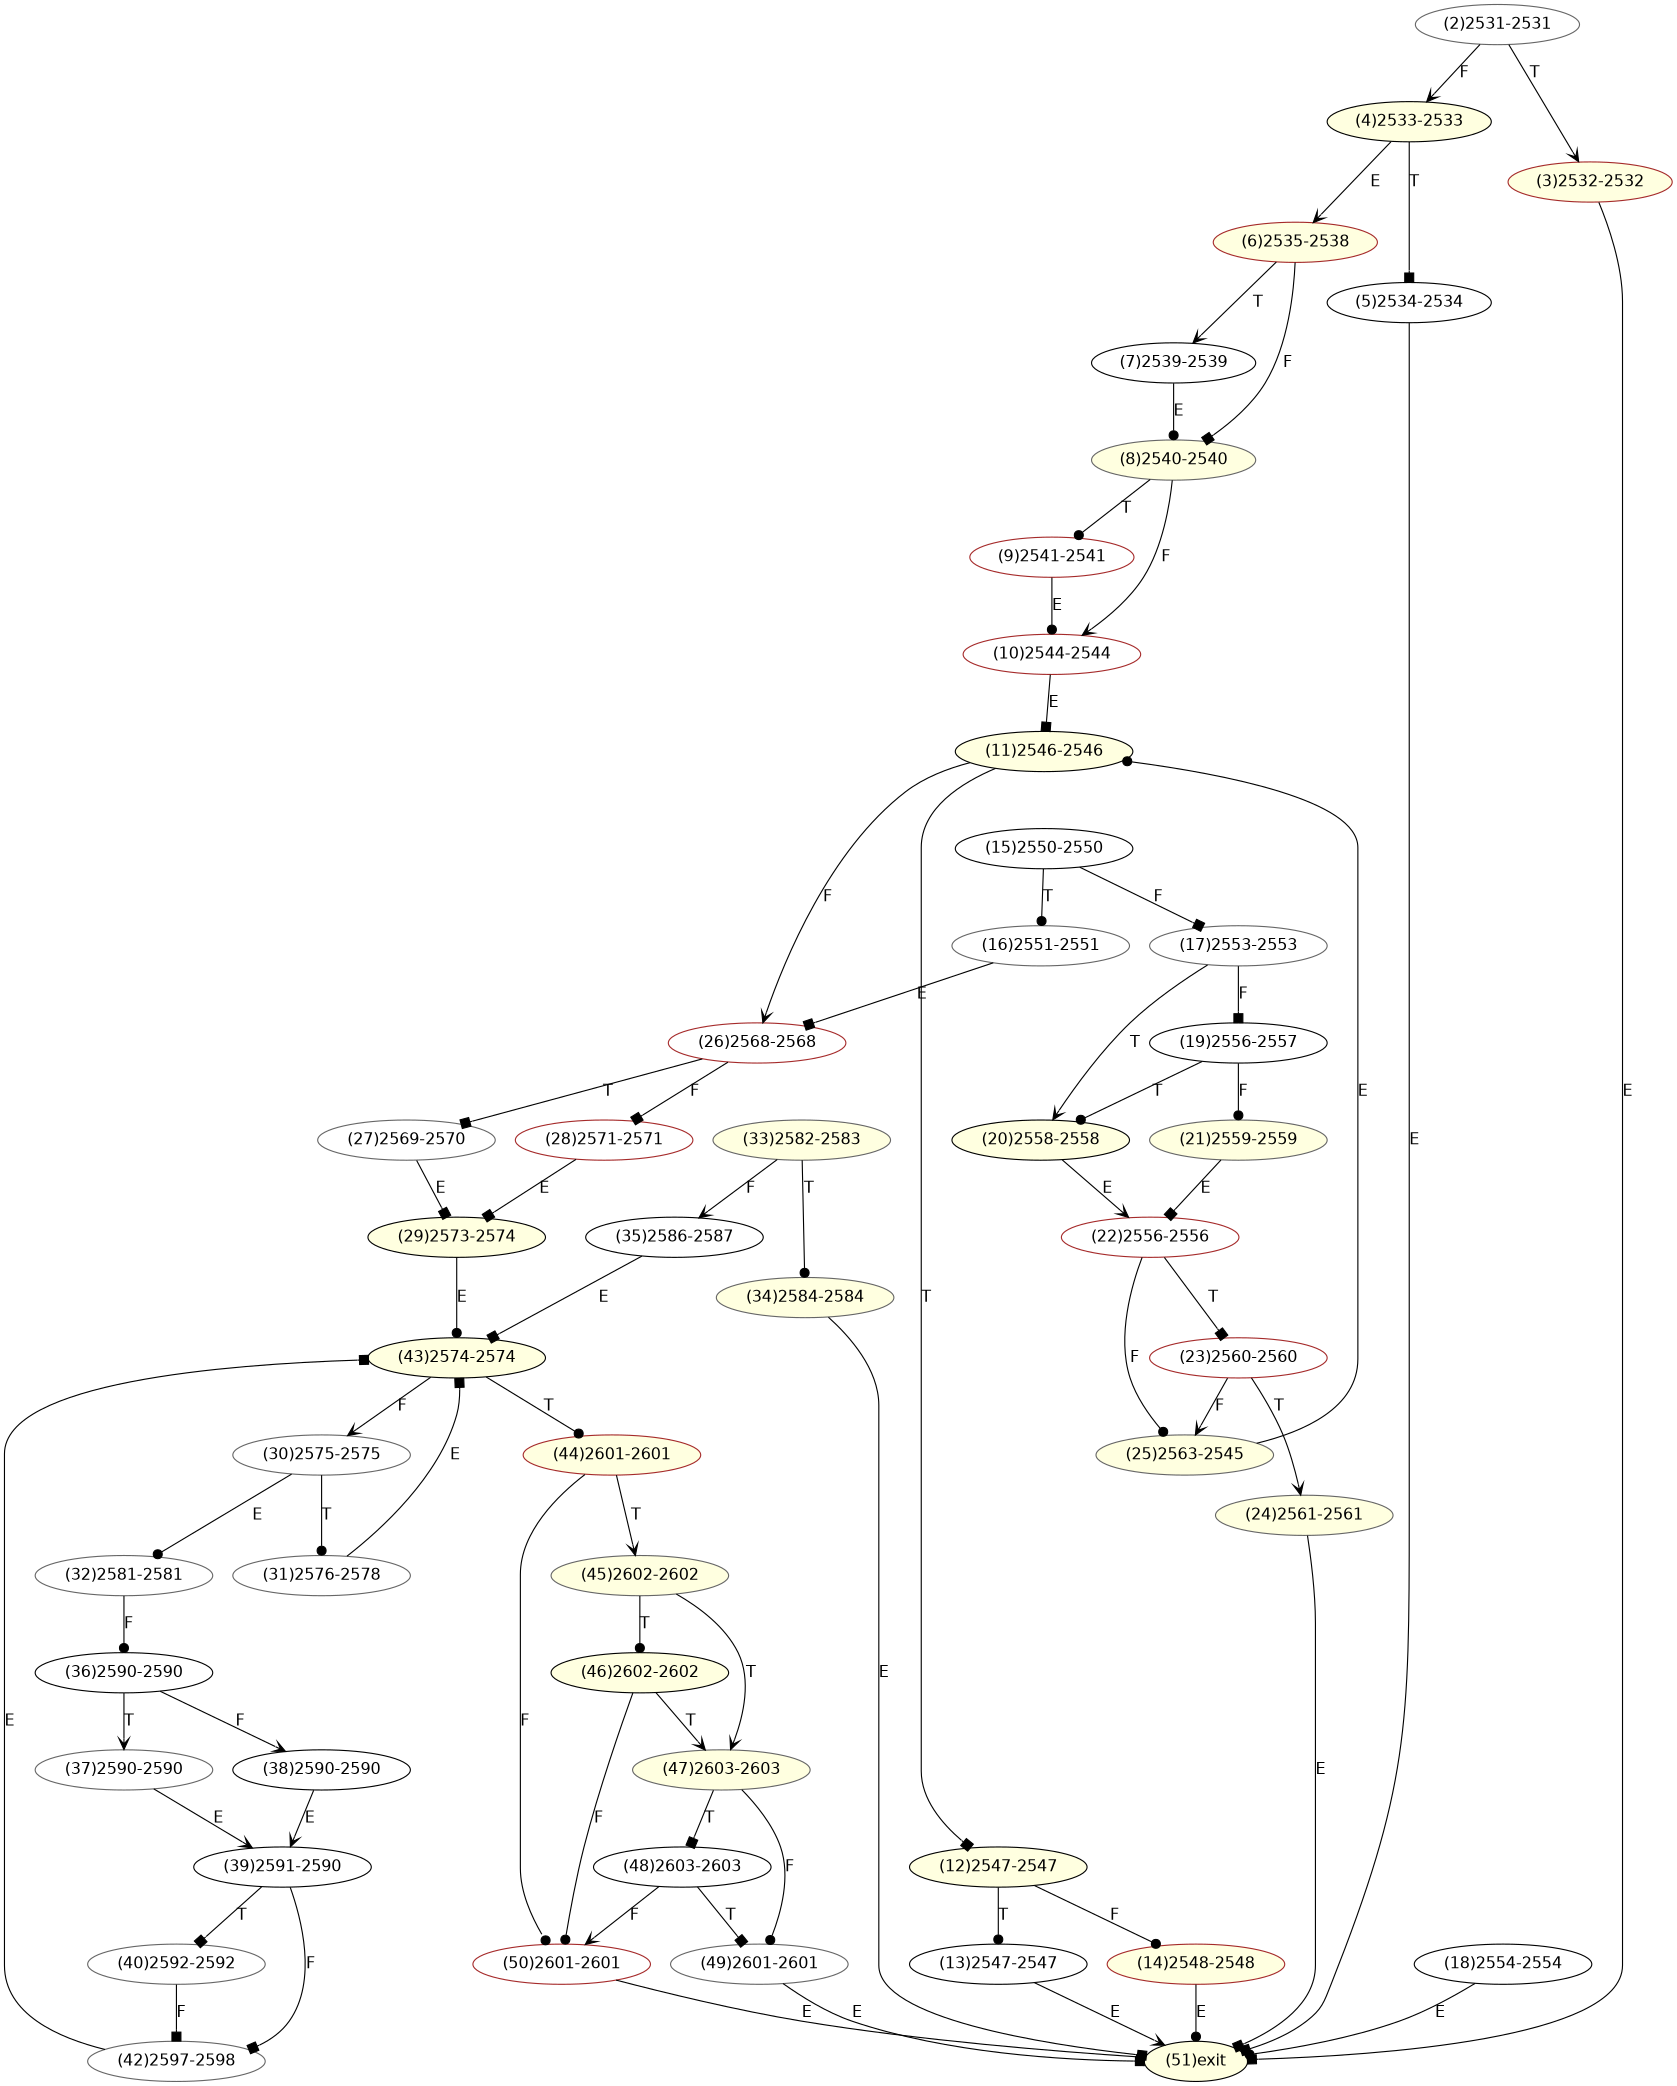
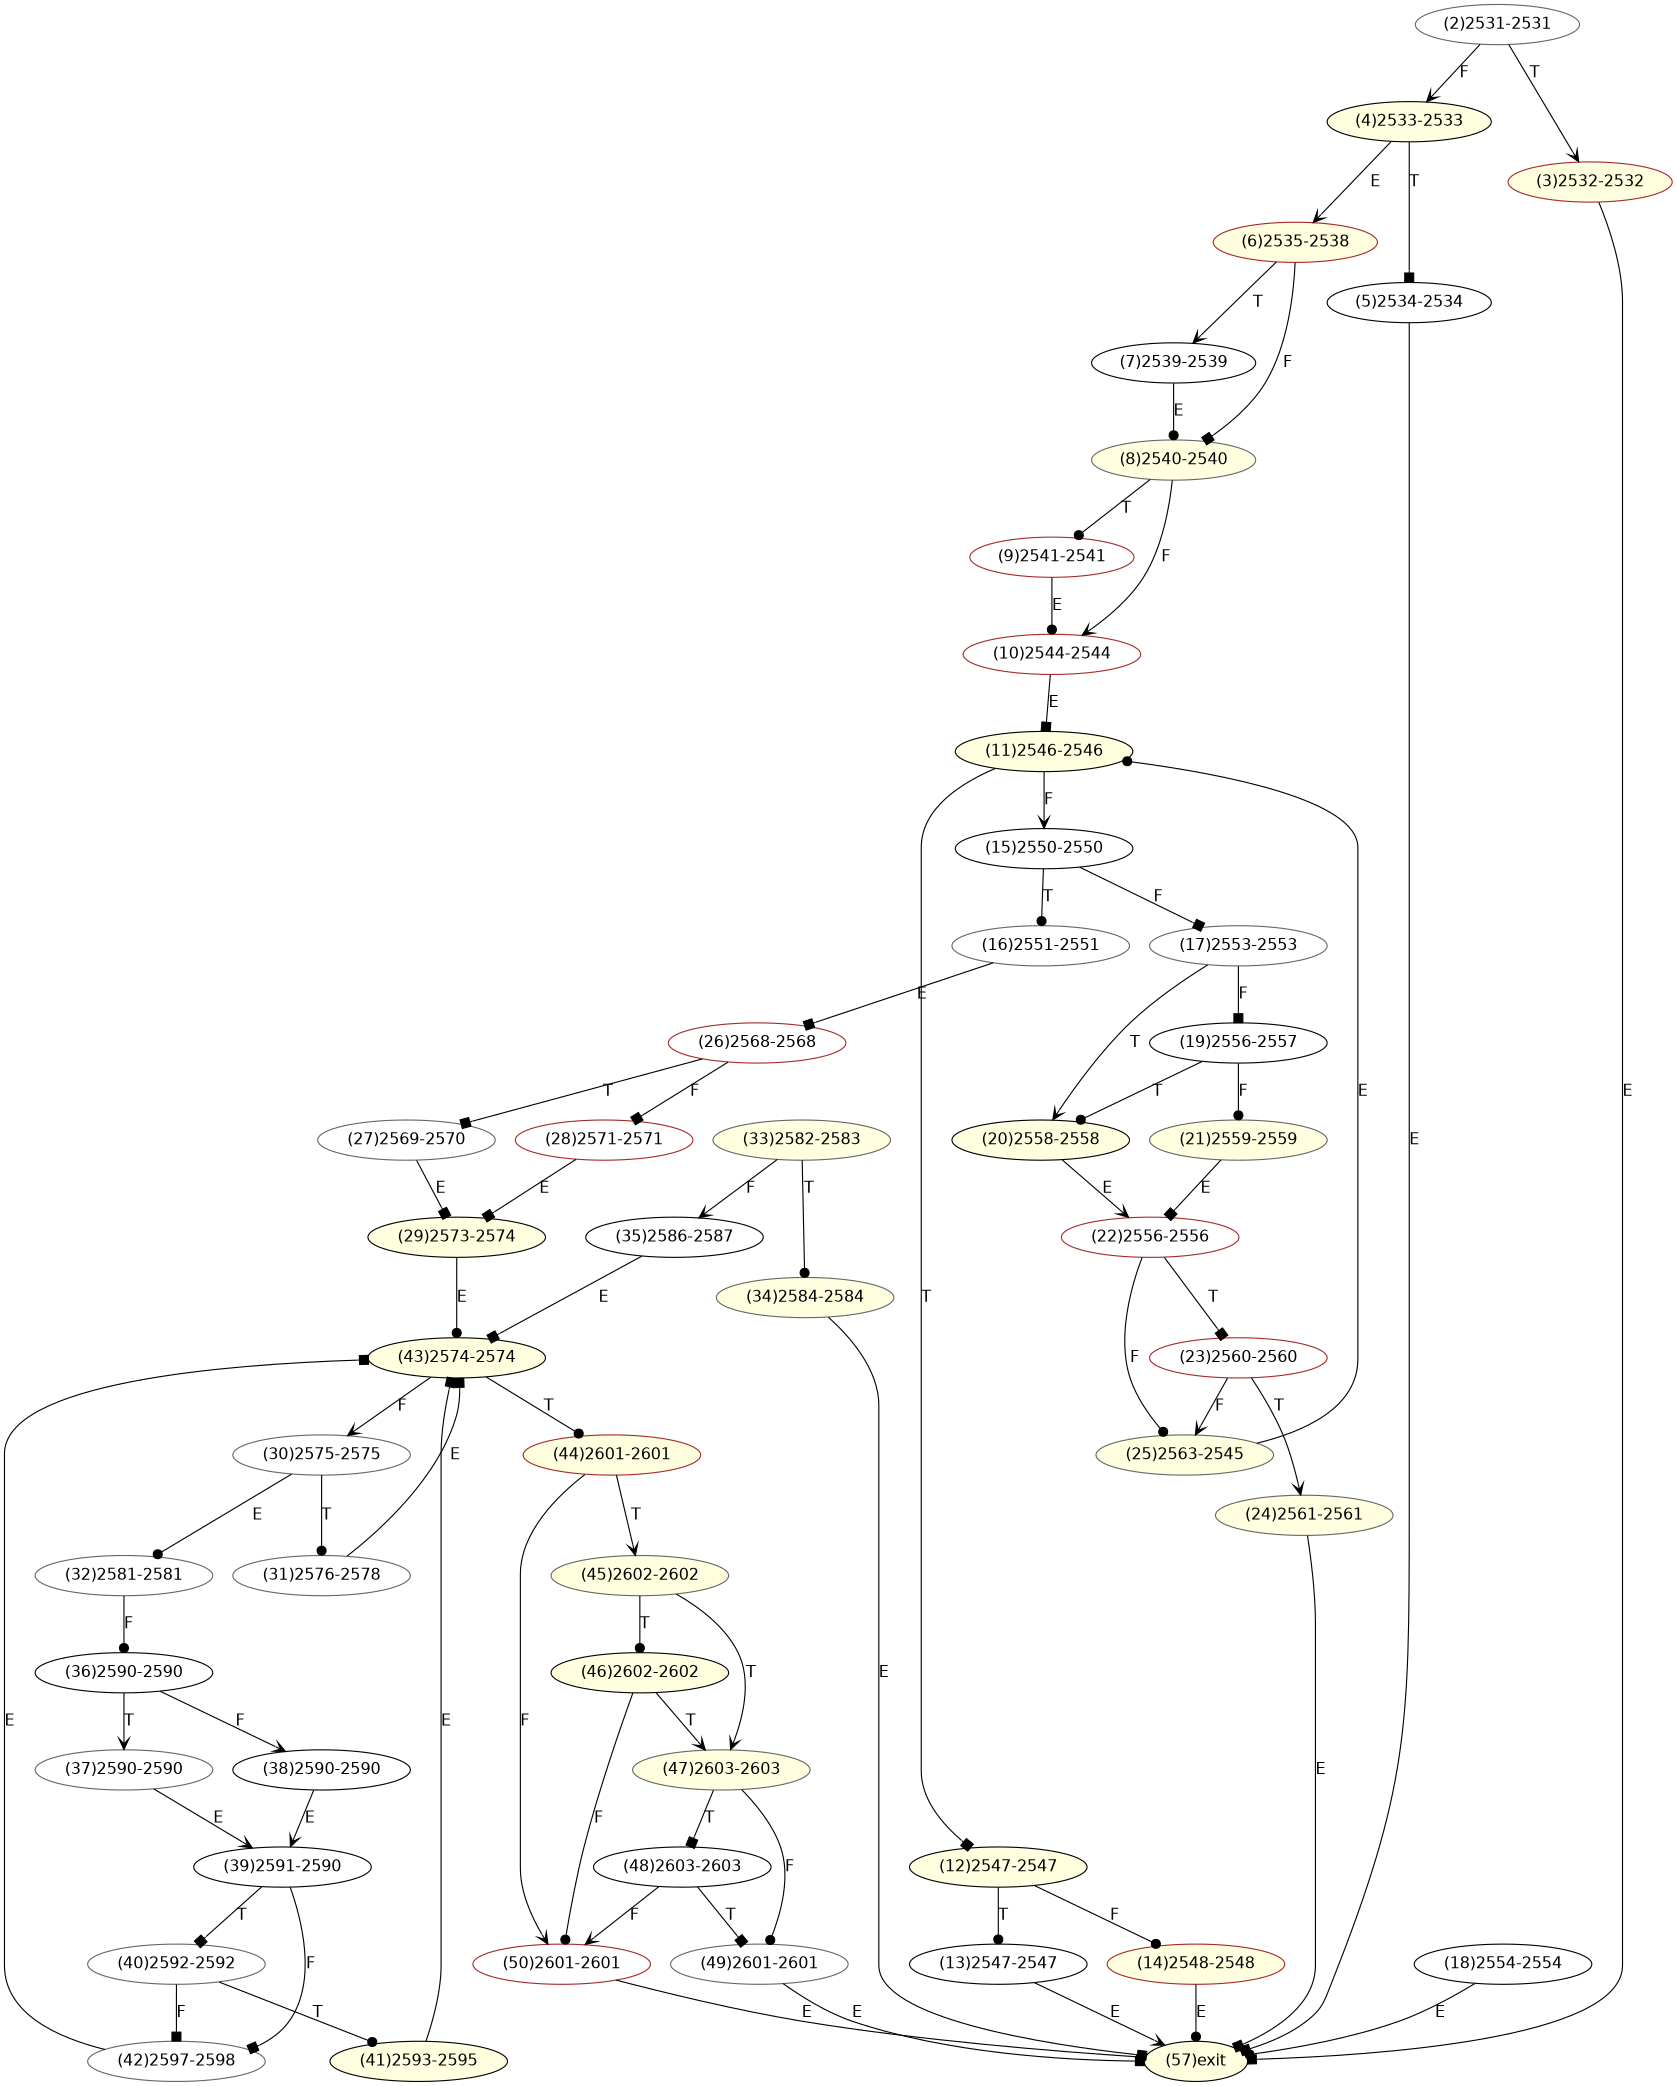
(841, 863) -> (1044, 795)
(520, 1695) -> (520, 1695)
none -> (419, 2061)
(1196, 2061) -> (1196, 2061)
